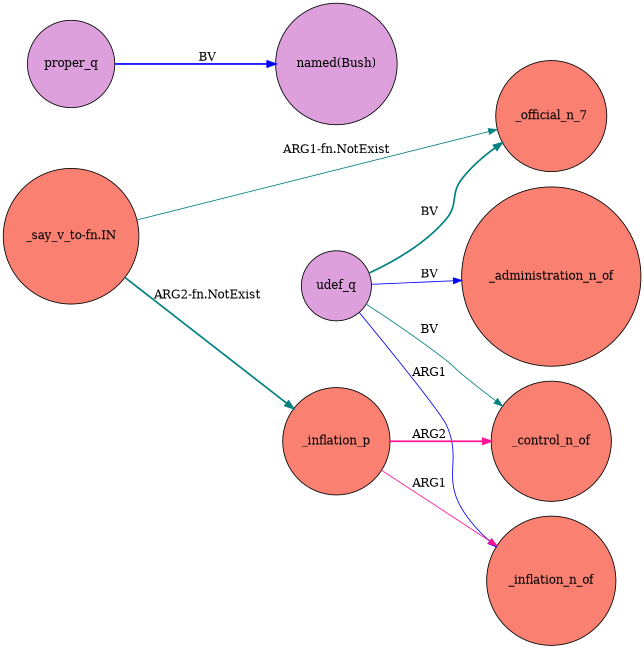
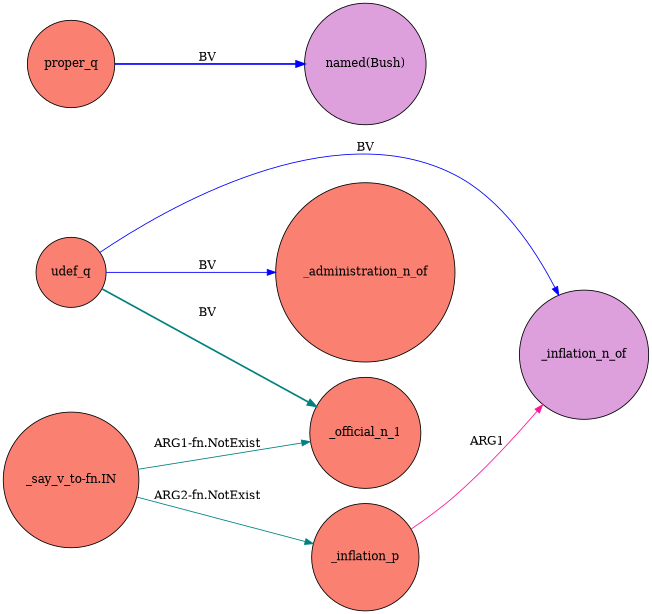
(71, 64) -> (71, 64)
(551, 116) -> (365, 433)
(336, 286) -> (71, 272)
(206, 340) -> (221, 519)
(429, 373) -> (365, 148)
(551, 441) -> none
(551, 581) -> (584, 355)
